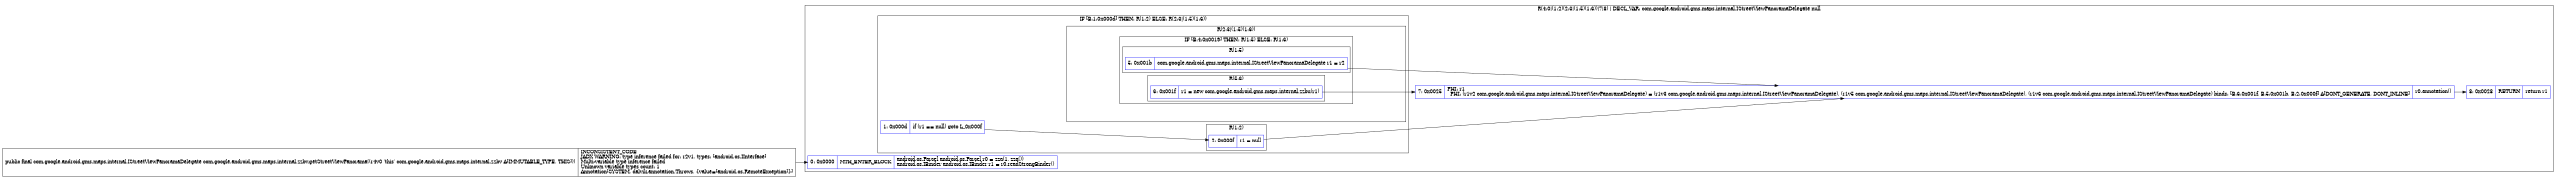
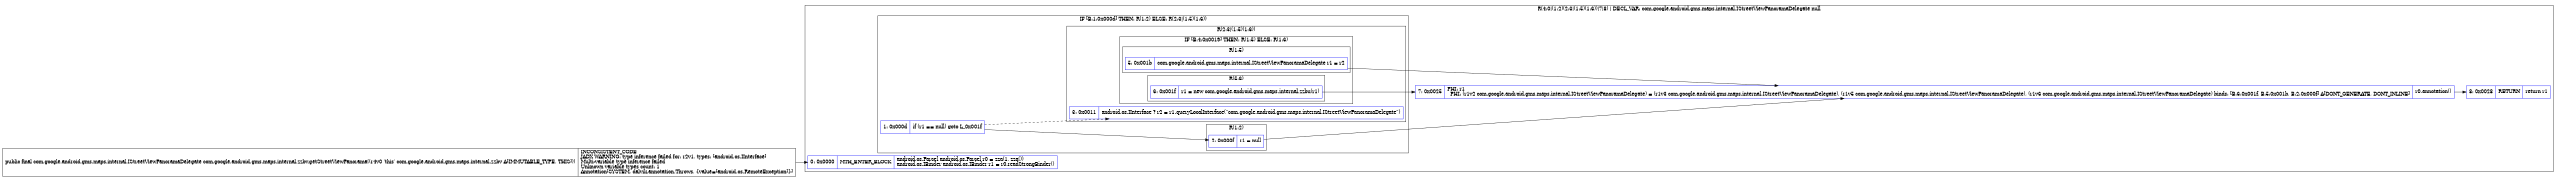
none -> (1236, 113)
(947, 127) -> (947, 127)
